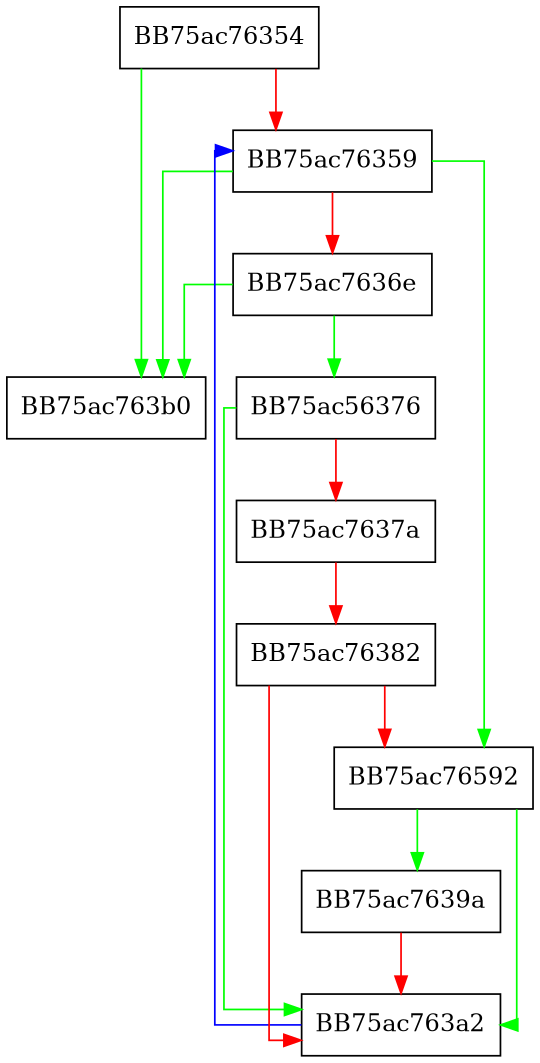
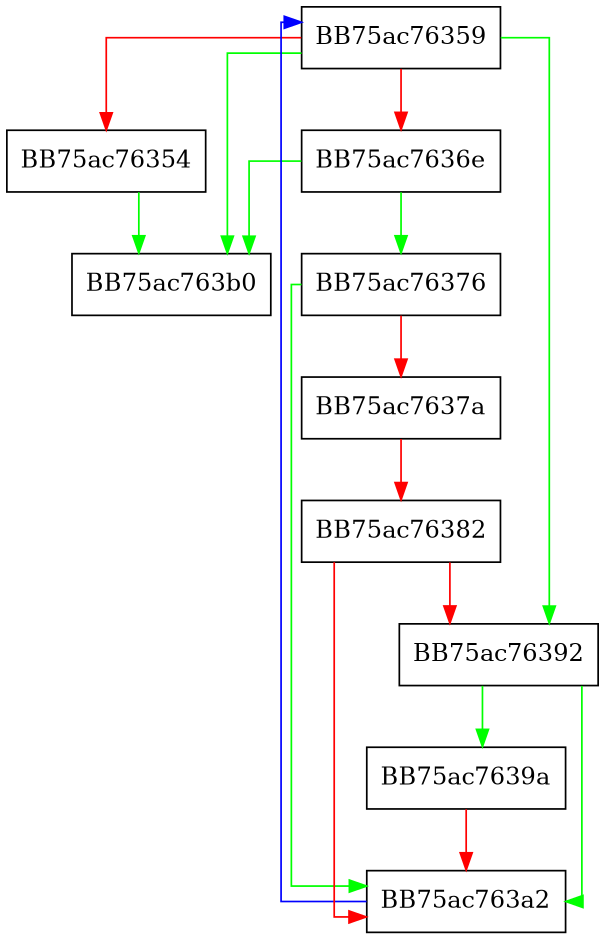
(276, 91) -> (166, 38)
(336, 408) -> (401, 285)
(434, 778) -> (499, 655)
